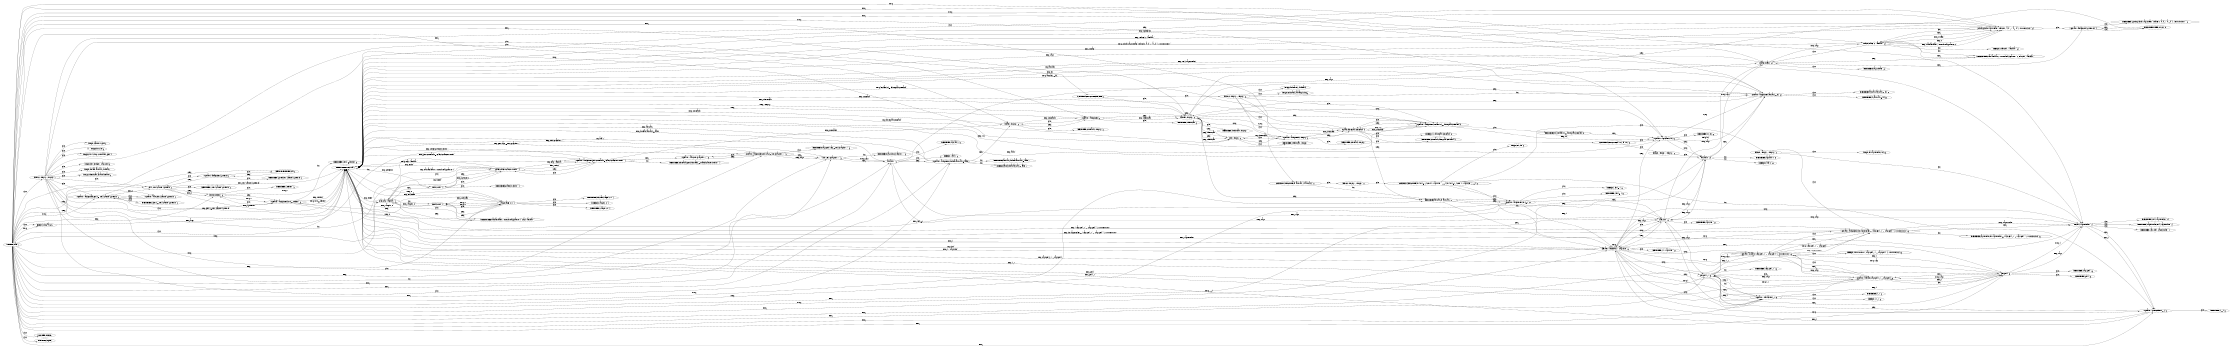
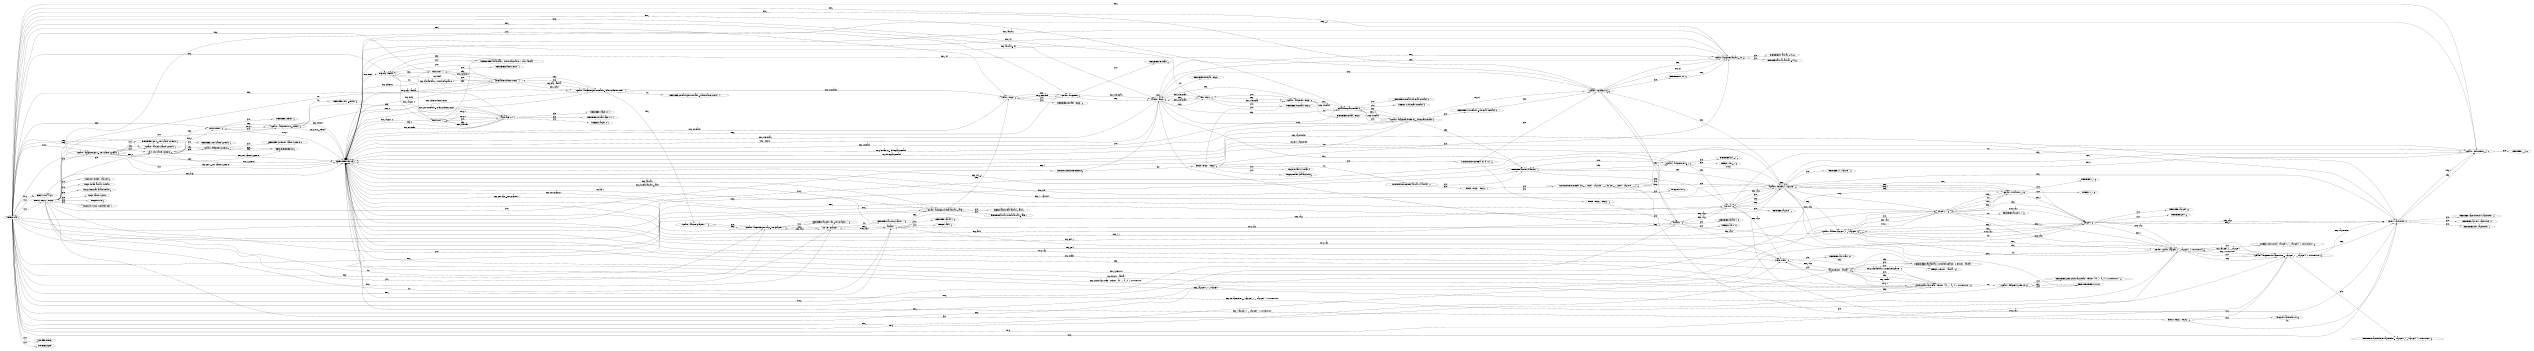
(1740, 130) -> (1710, 72)
(1381, 174) -> (1471, 141)
